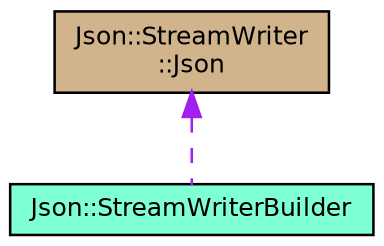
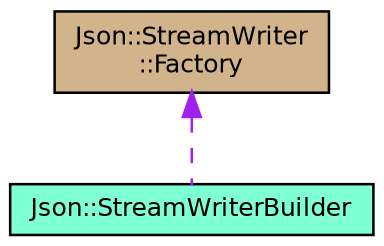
(192, 52) -> (192, 52)
